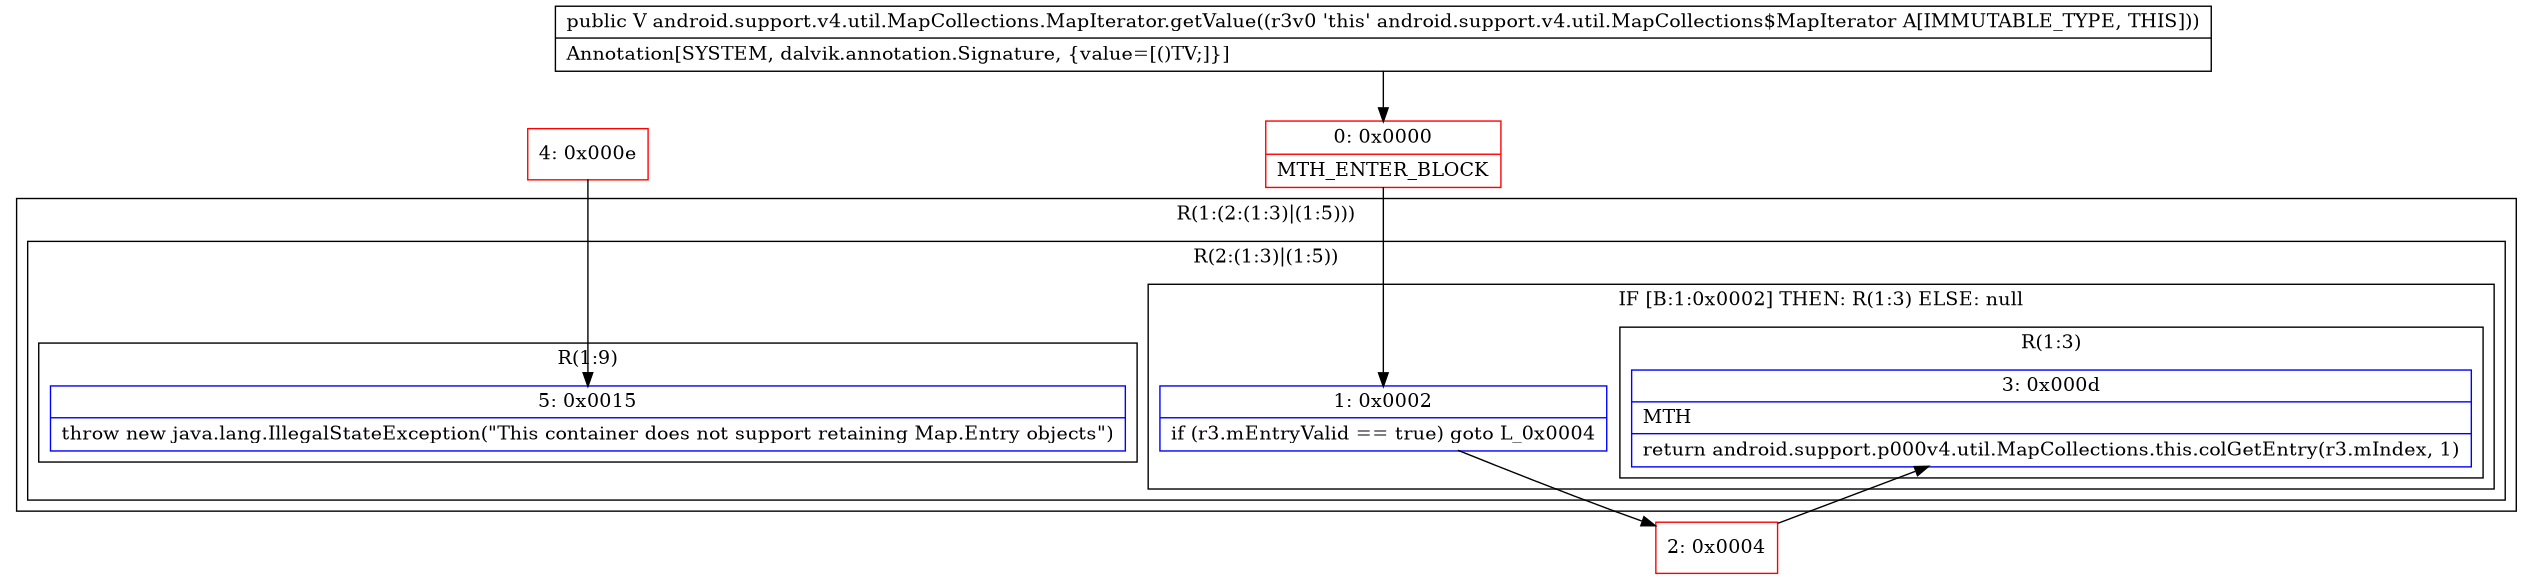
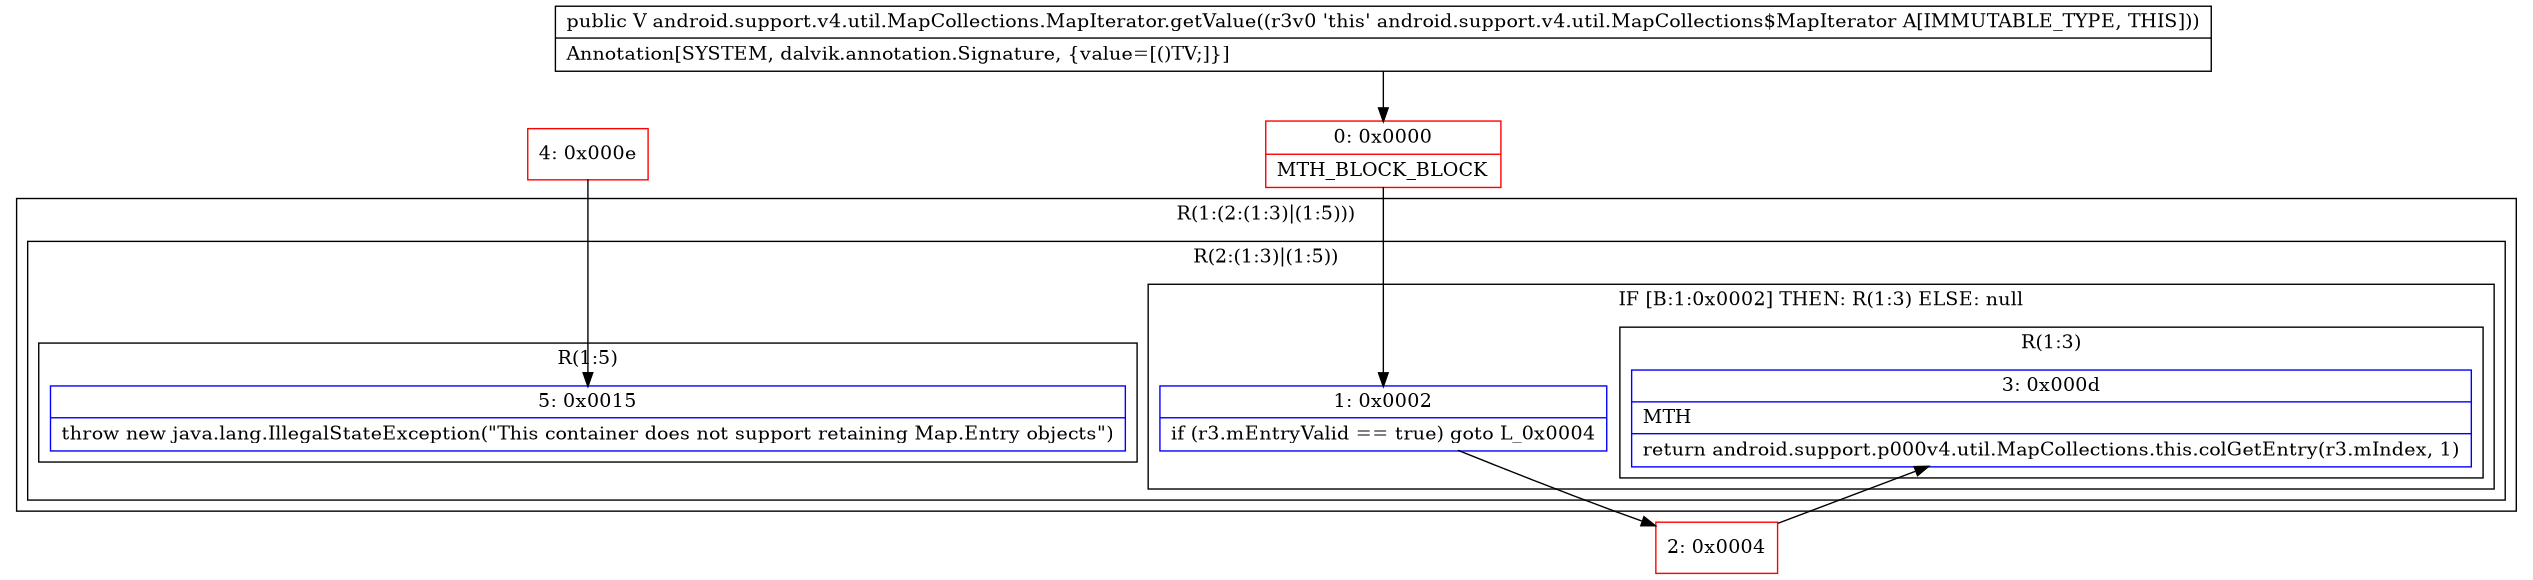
(1383, 170) -> (1383, 170)
(588, 359) -> (588, 359)
